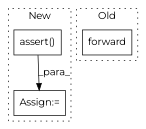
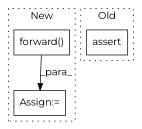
(38, 42) -> (42, 42)
(107, 42) -> (107, 42)
